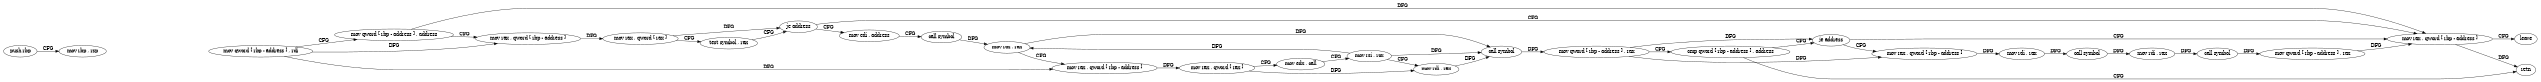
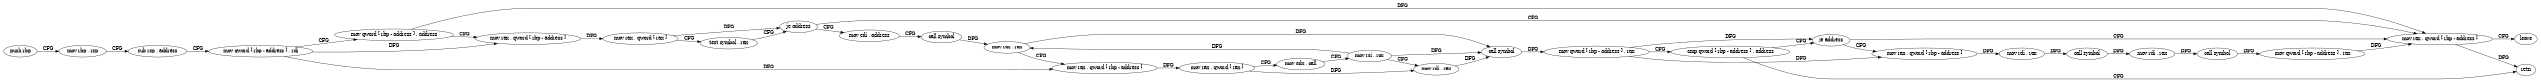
none -> (158, 51)
